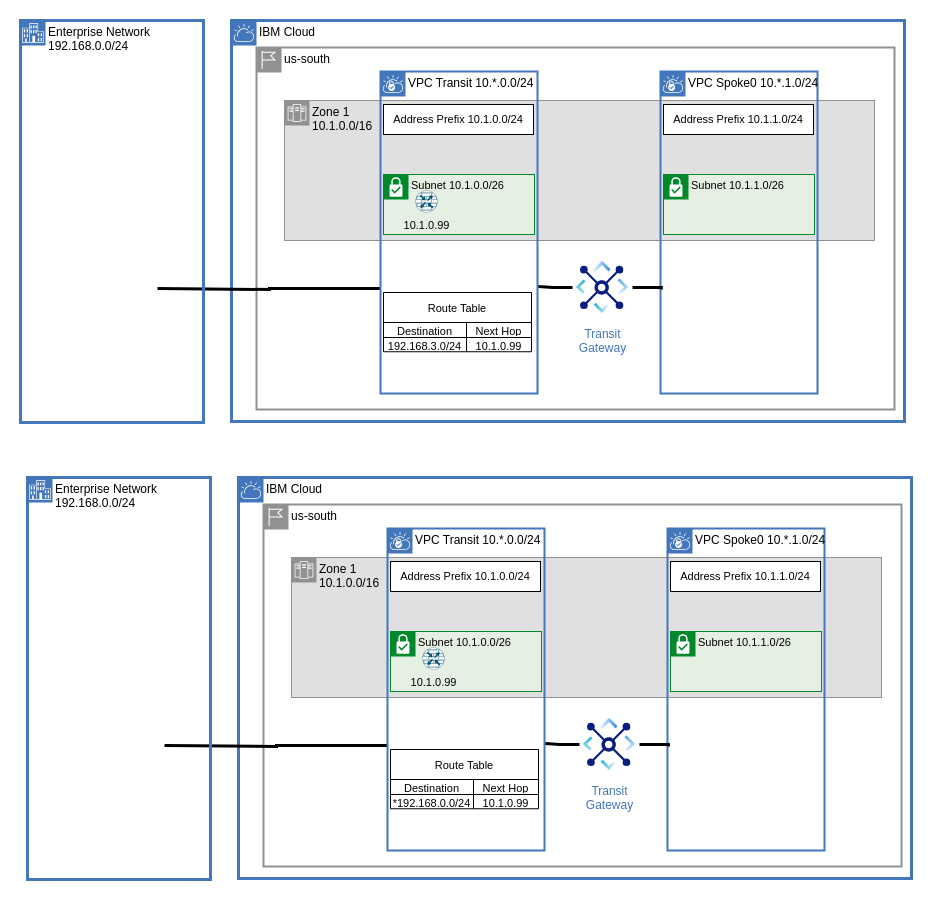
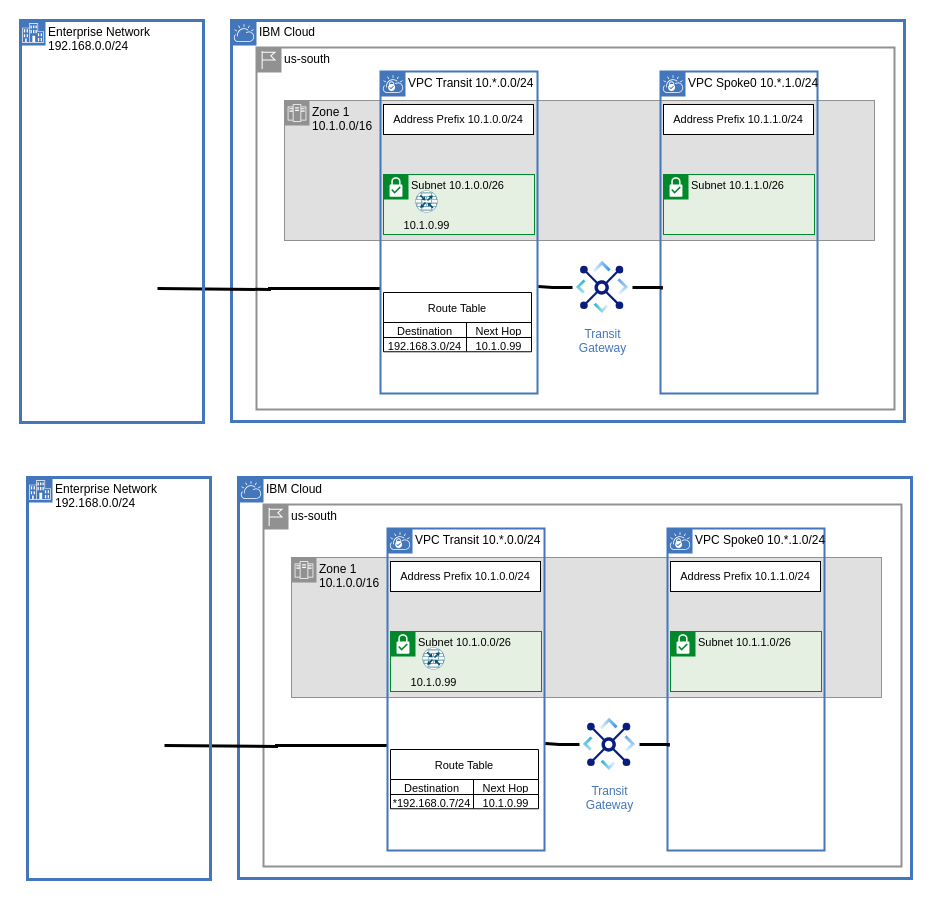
(432, 802) -> (432, 802)
